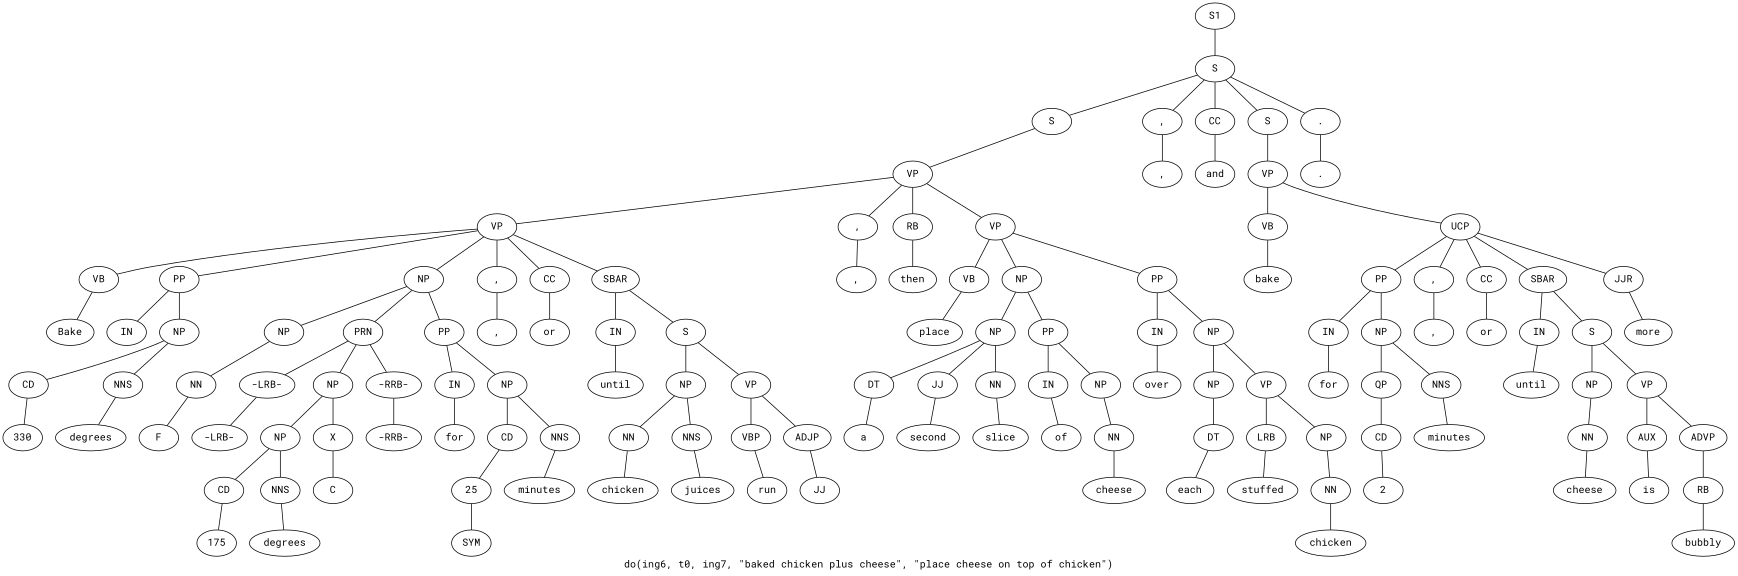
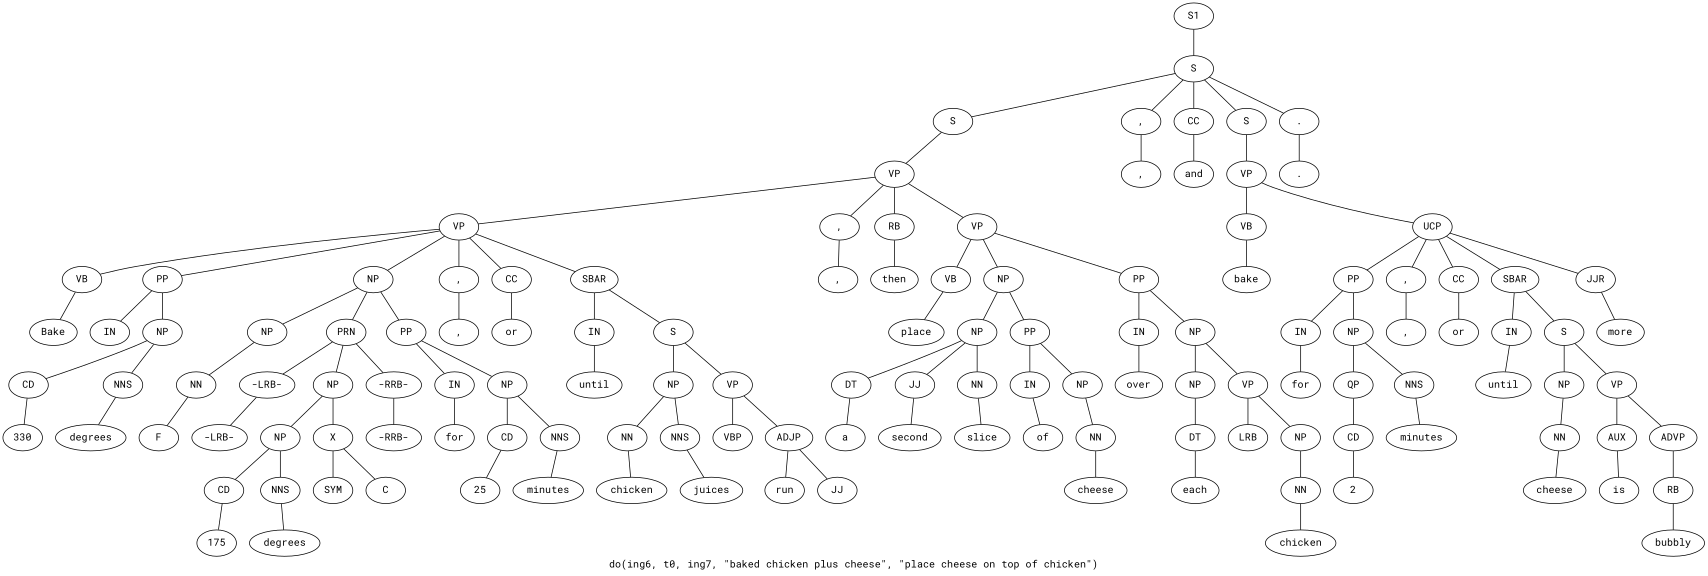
(759, 464) -> (787, 464)
(1263, 490) -> none
(471, 517) -> (333, 464)
